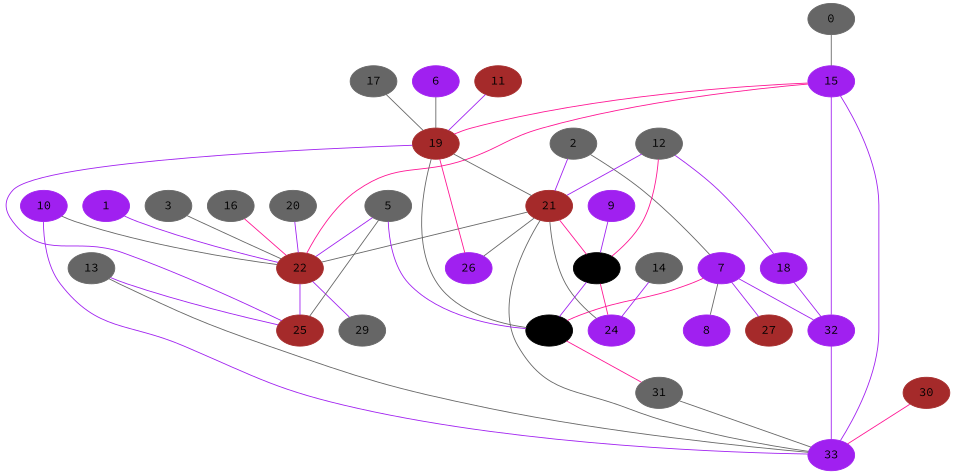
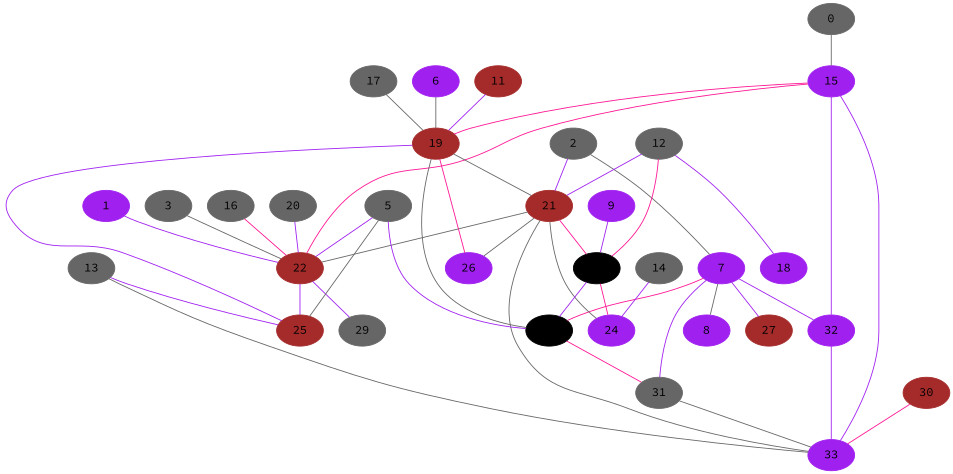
(44, 206) -> none
(807, 299) -> none
none -> (672, 323)
